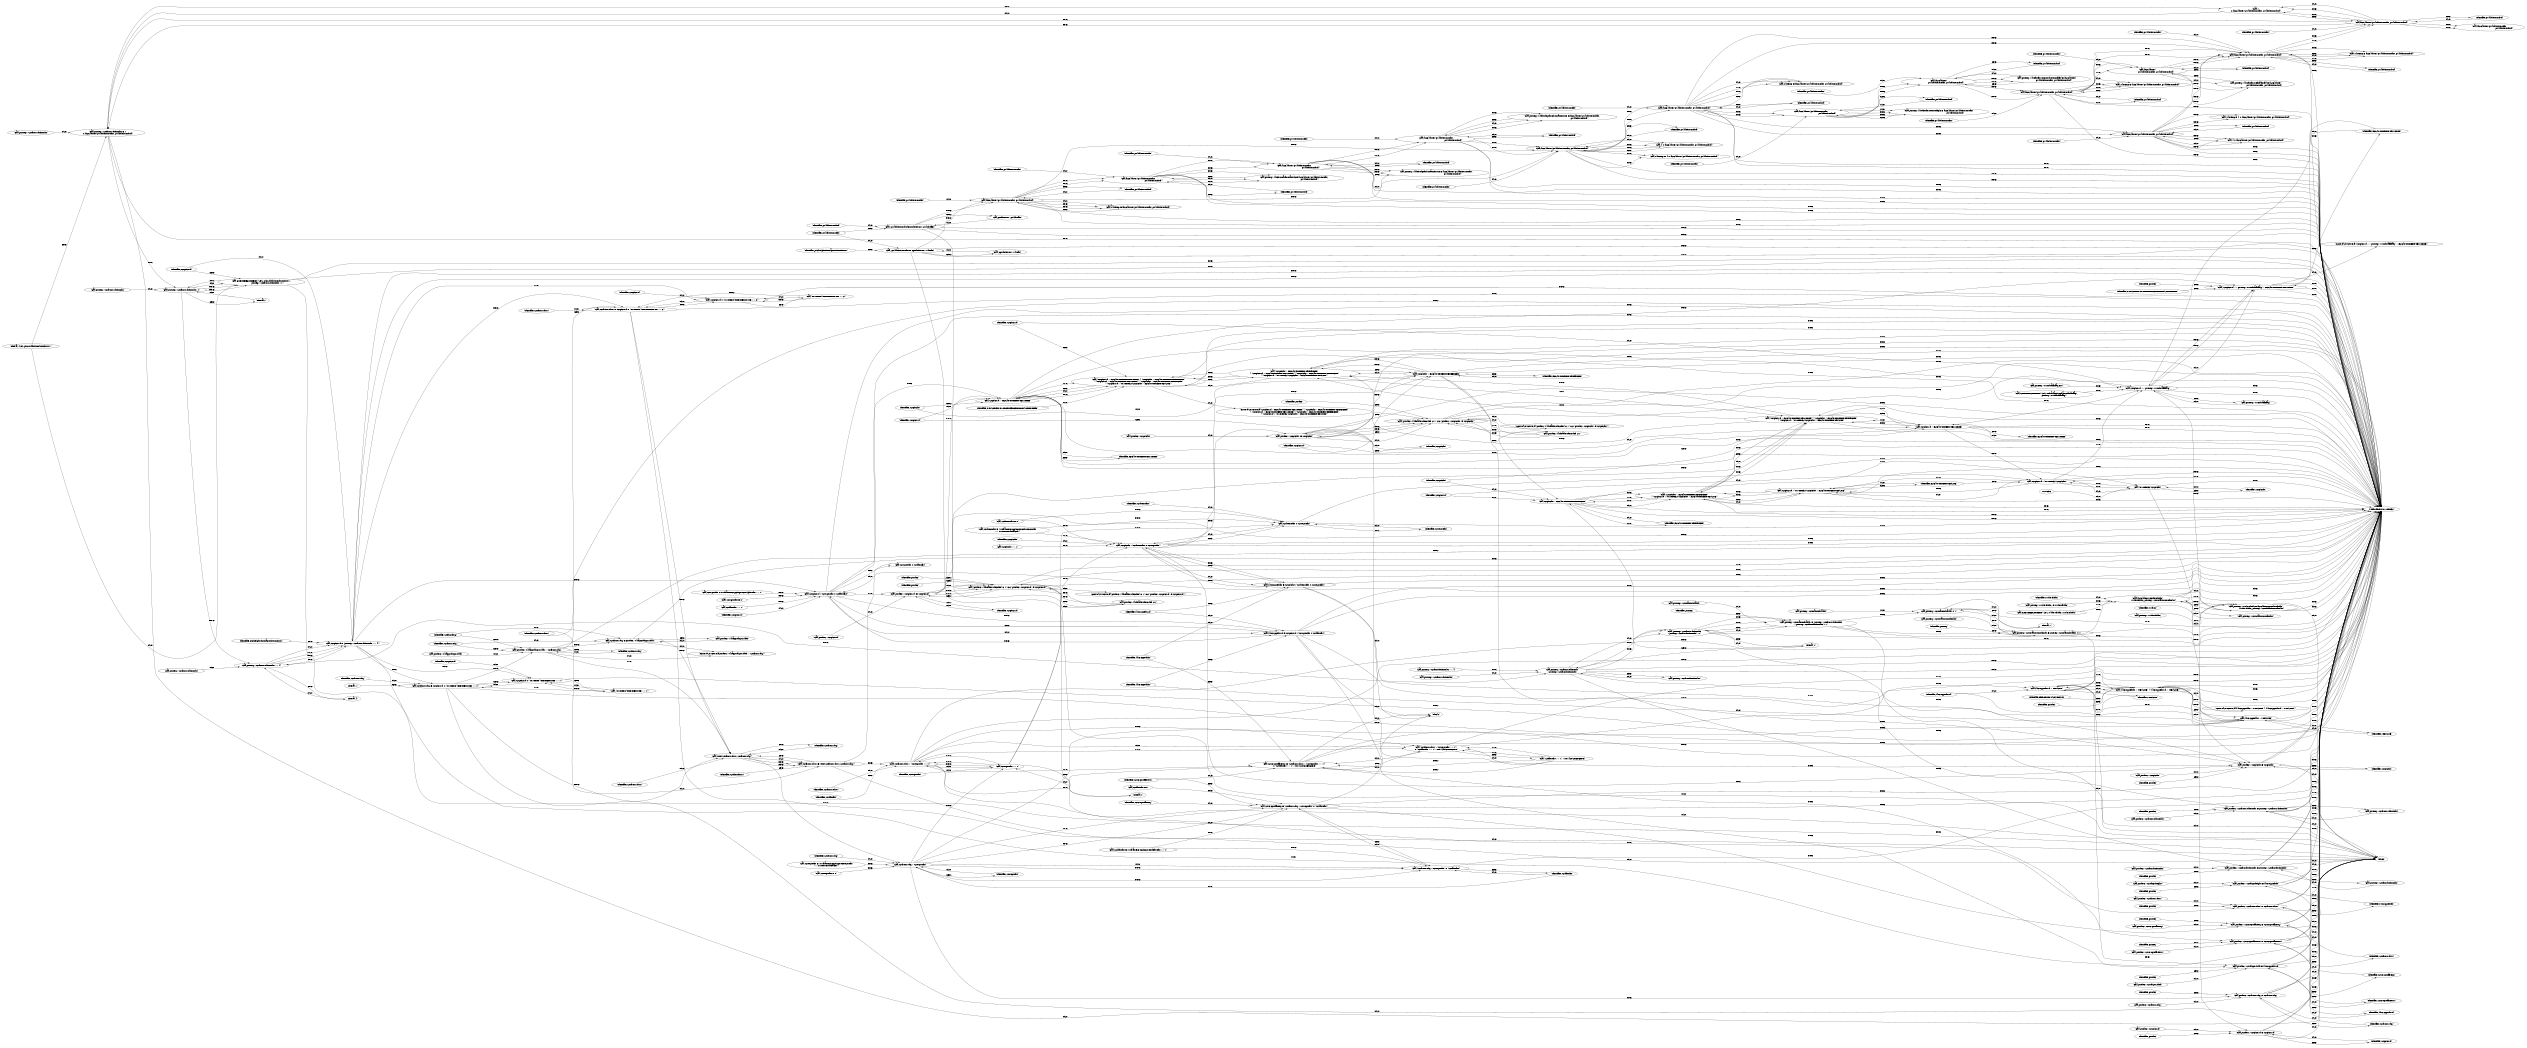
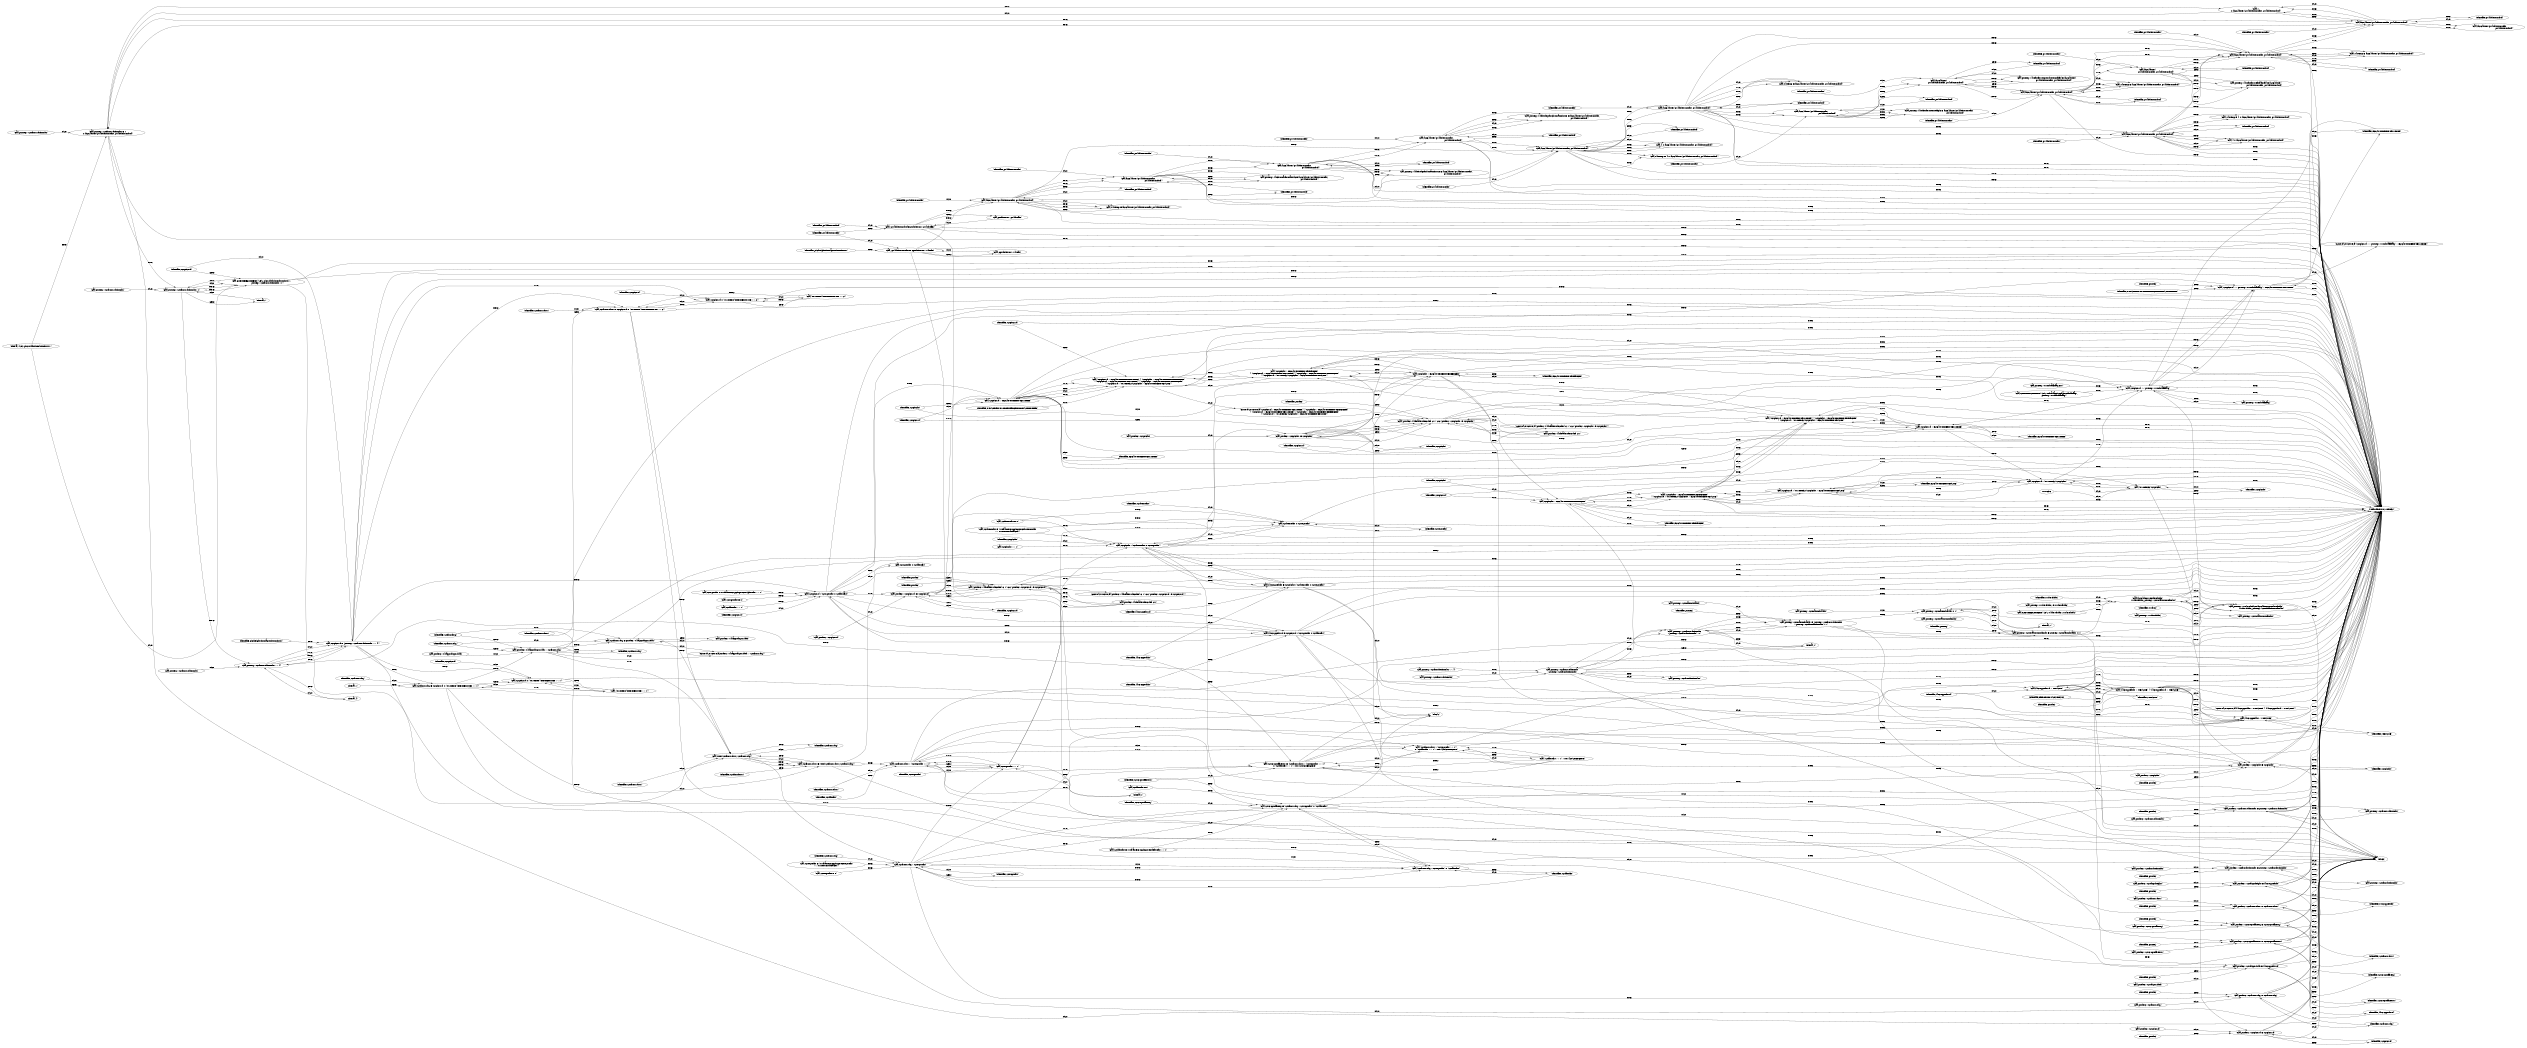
(949, 764) -> (949, 764)
